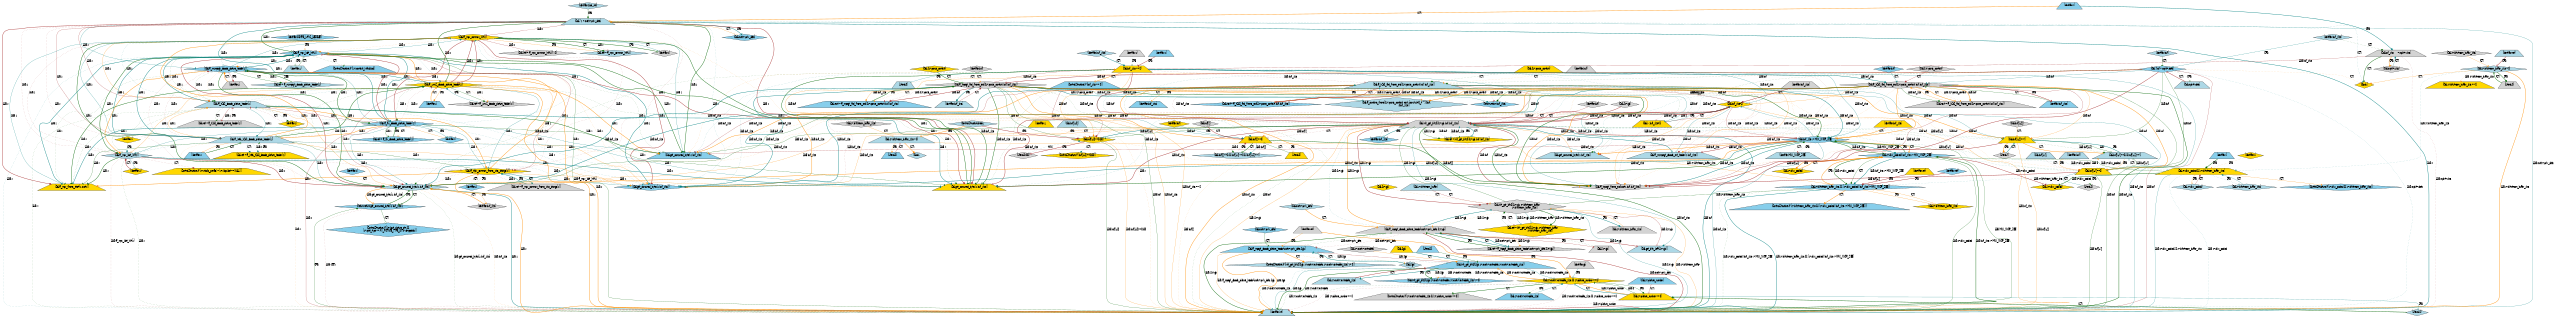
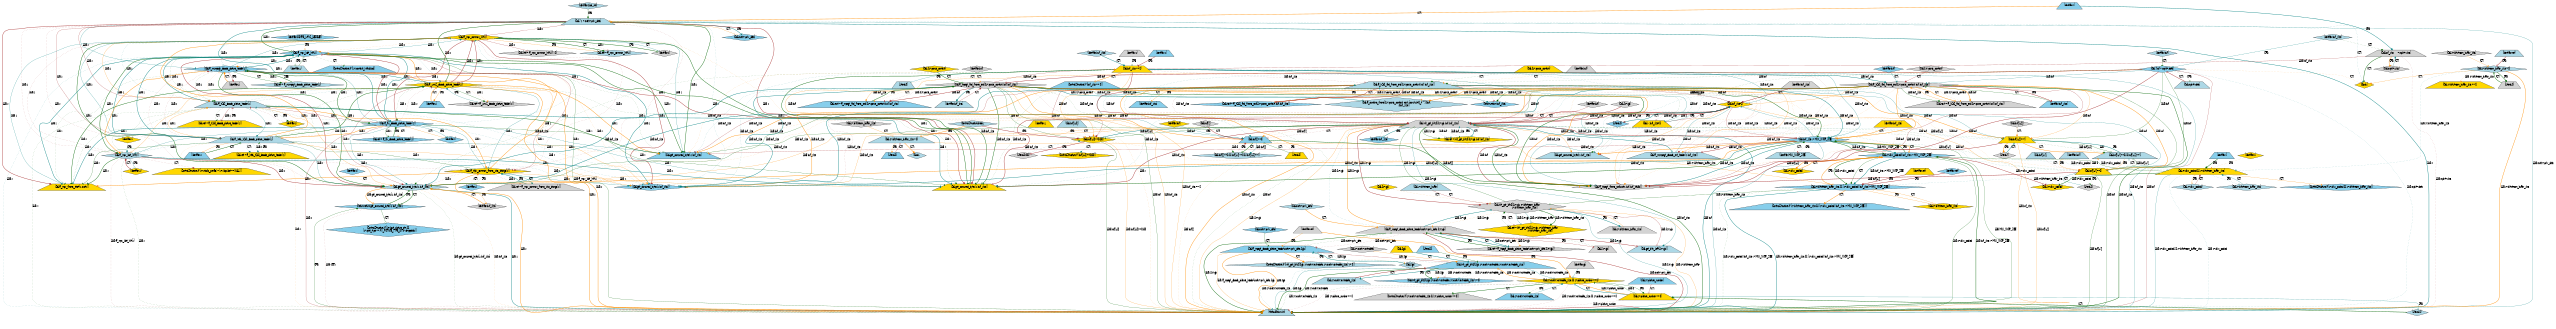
(220, 124) -> (220, 124)
none -> (1617, 124)
(2017, 131) -> (2017, 131)
(1255, 140) -> (1255, 140)
(1051, 148) -> (1051, 148)
(1618, 187) -> (1618, 187)
(1277, 313) -> (1277, 313)
